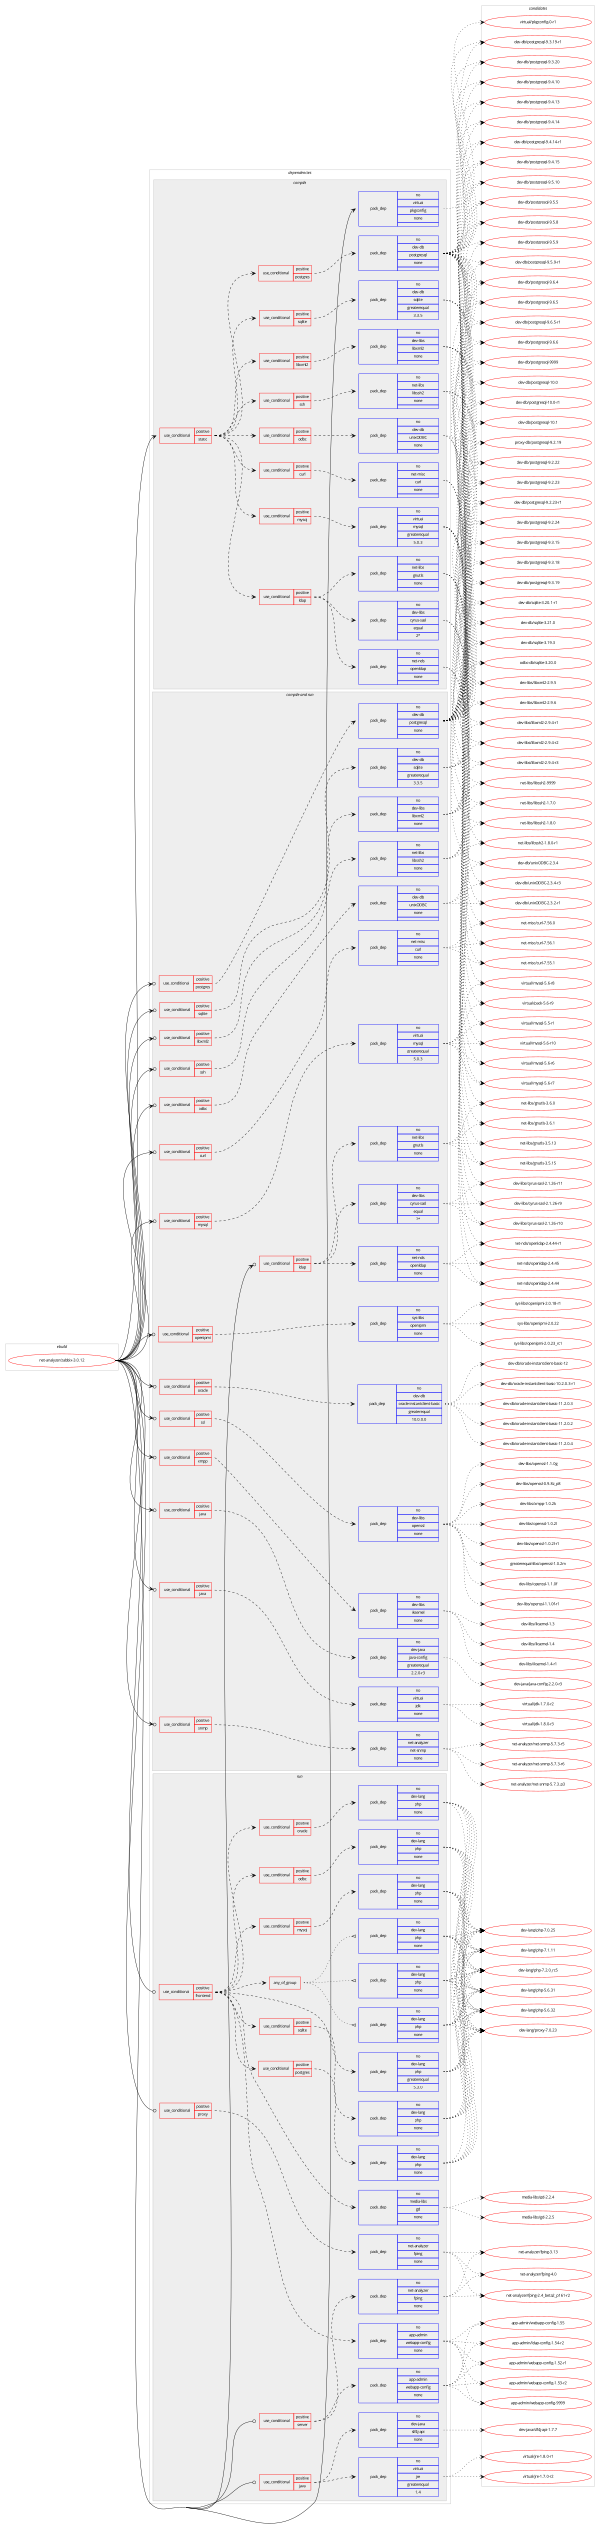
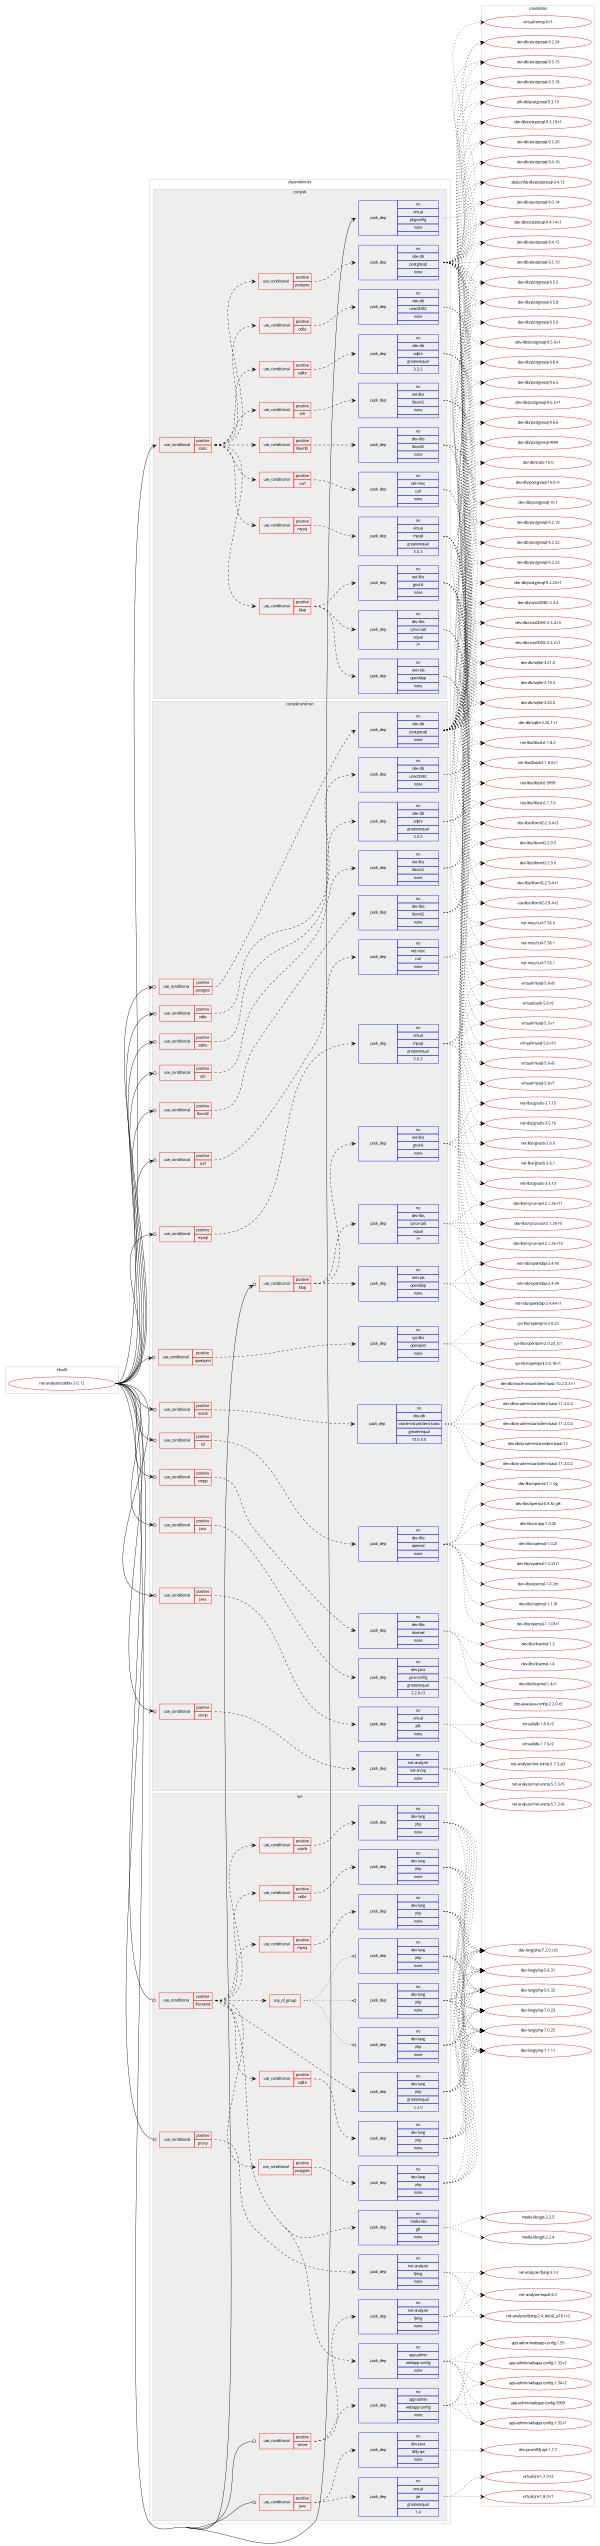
(538, 22) -> (538, 22)
(538, 102) -> (538, 182)
(538, 122) -> (538, 202)
(538, 383) -> (538, 463)
(538, 443) -> (538, 523)
(538, 583) -> (538, 102)
(538, 663) -> (538, 703)
(538, 743) -> (538, 903)
none -> (538, 1124)
(538, 1164) -> (538, 1104)
(538, 1564) -> (538, 1584)
(538, 1684) -> (538, 1704)
(538, 2031) -> (538, 2011)
(538, 2275) -> (538, 2295)
(538, 2343) -> (538, 2383)
